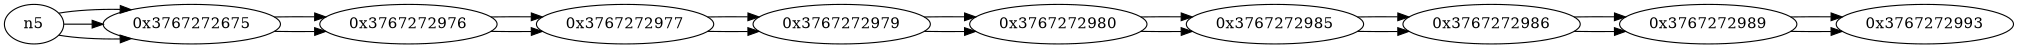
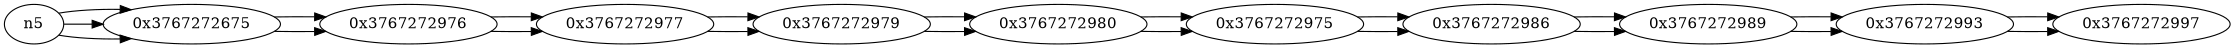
(1275, 24) -> (1275, 24)
none -> (2142, 24)
